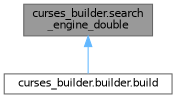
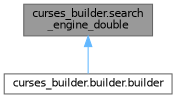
(88, 84) -> (88, 84)
